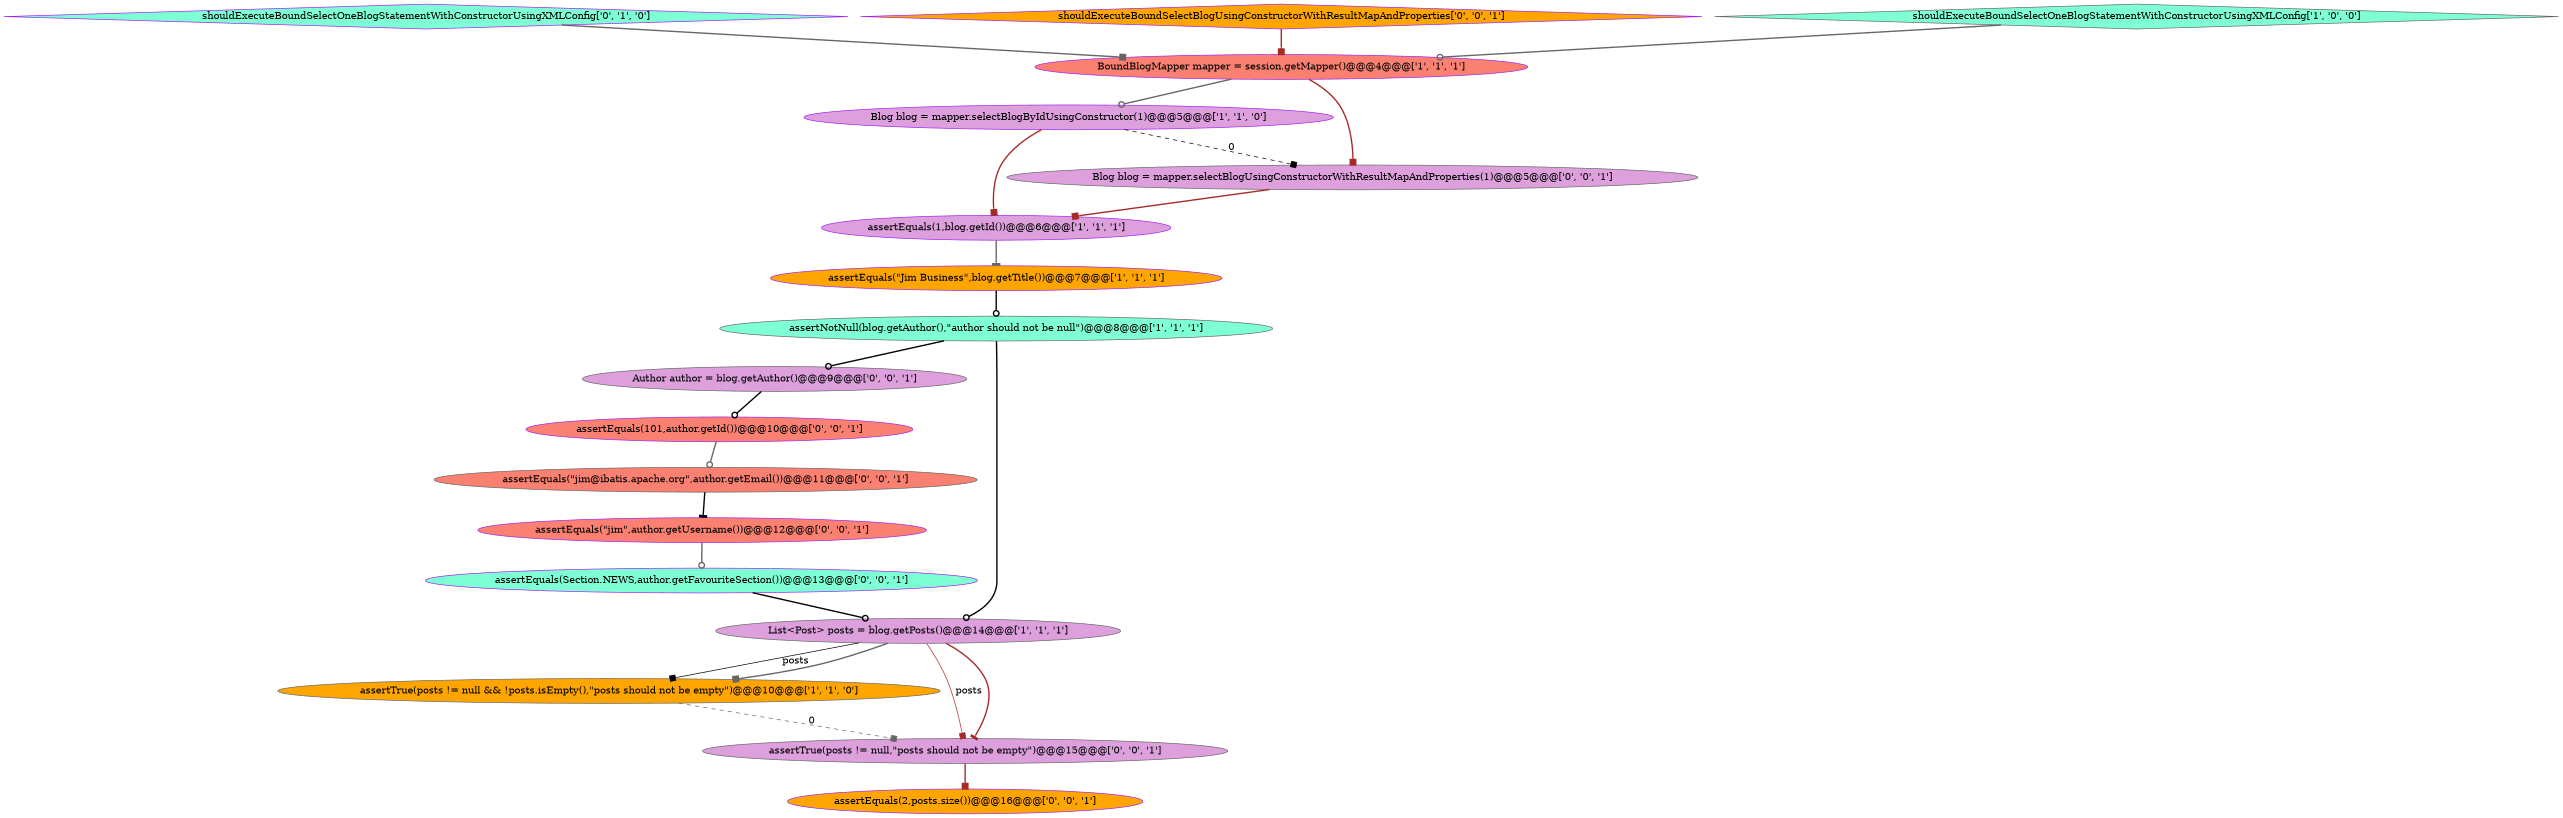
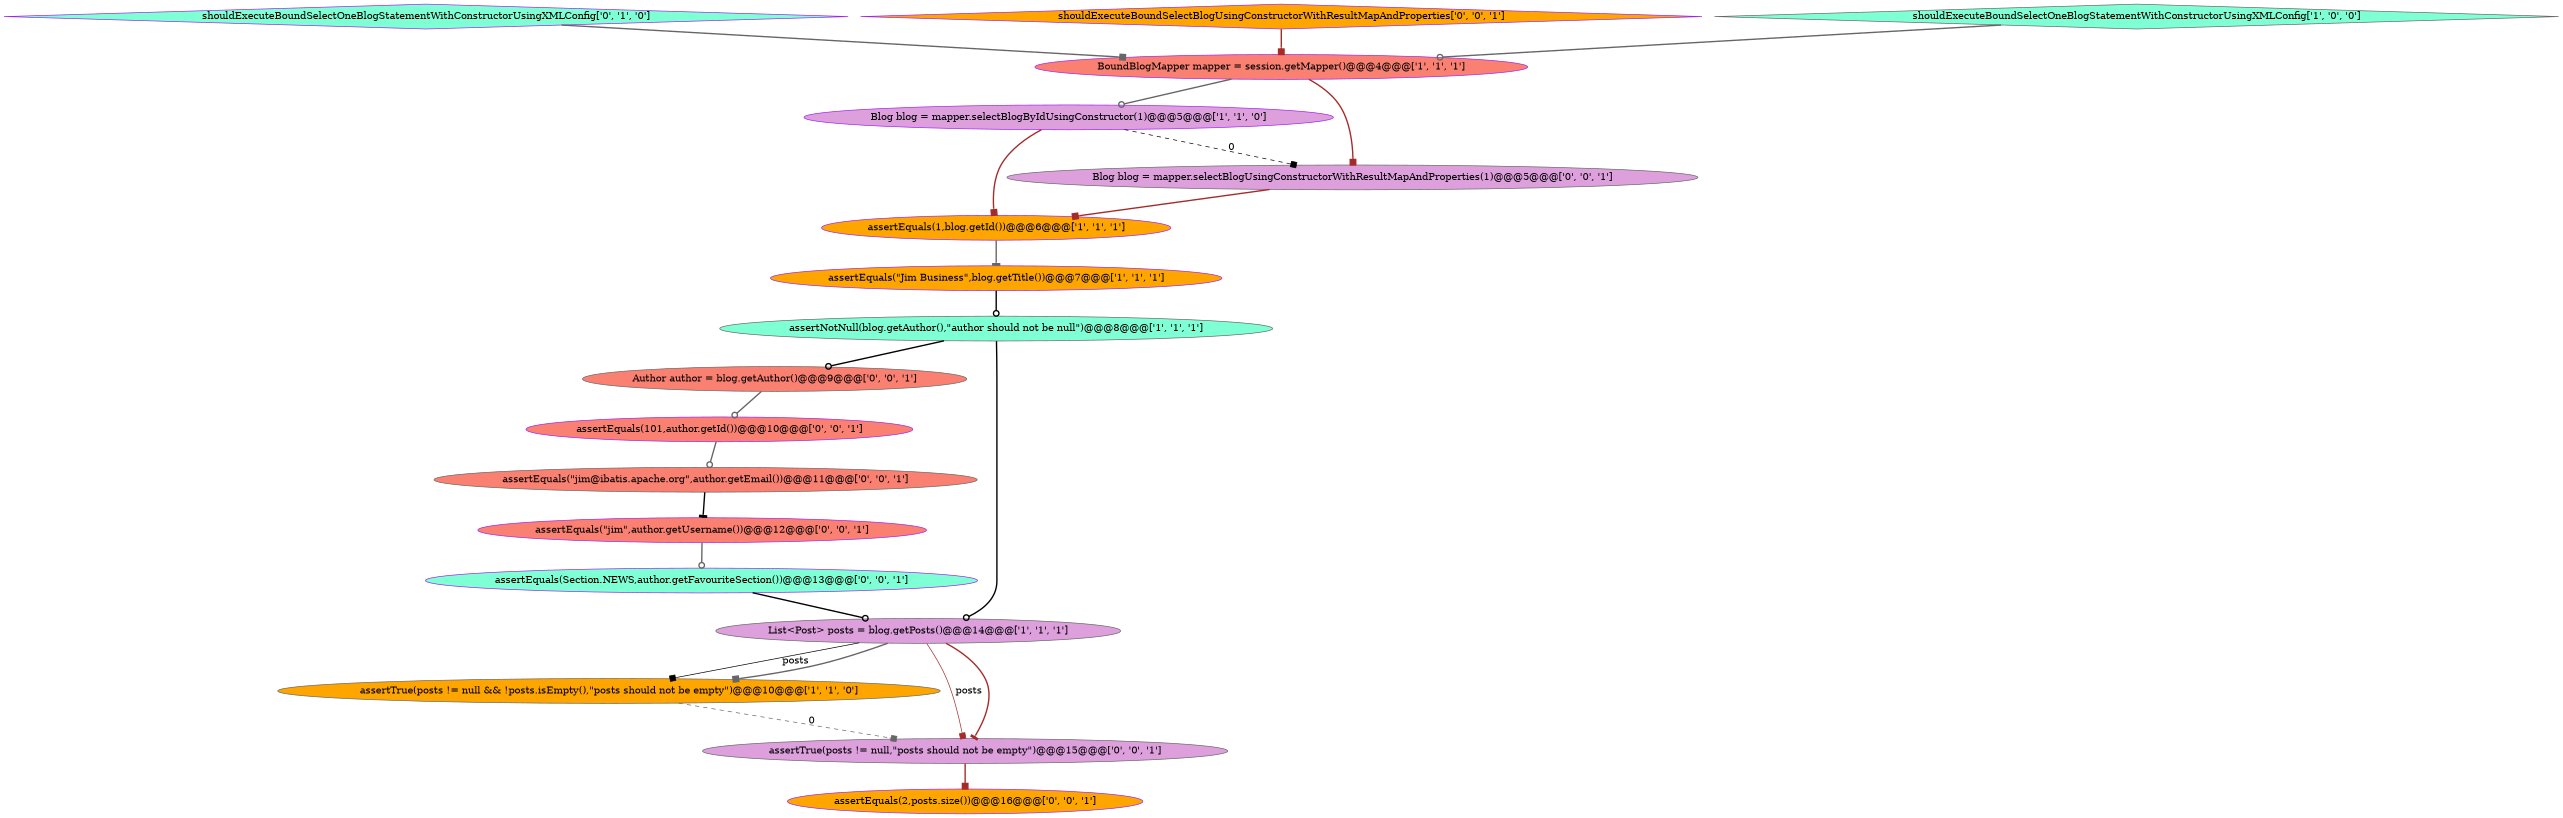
(996, 228) -> (996, 228)
(775, 379) -> (775, 379)
(749, 402) -> (749, 402)
